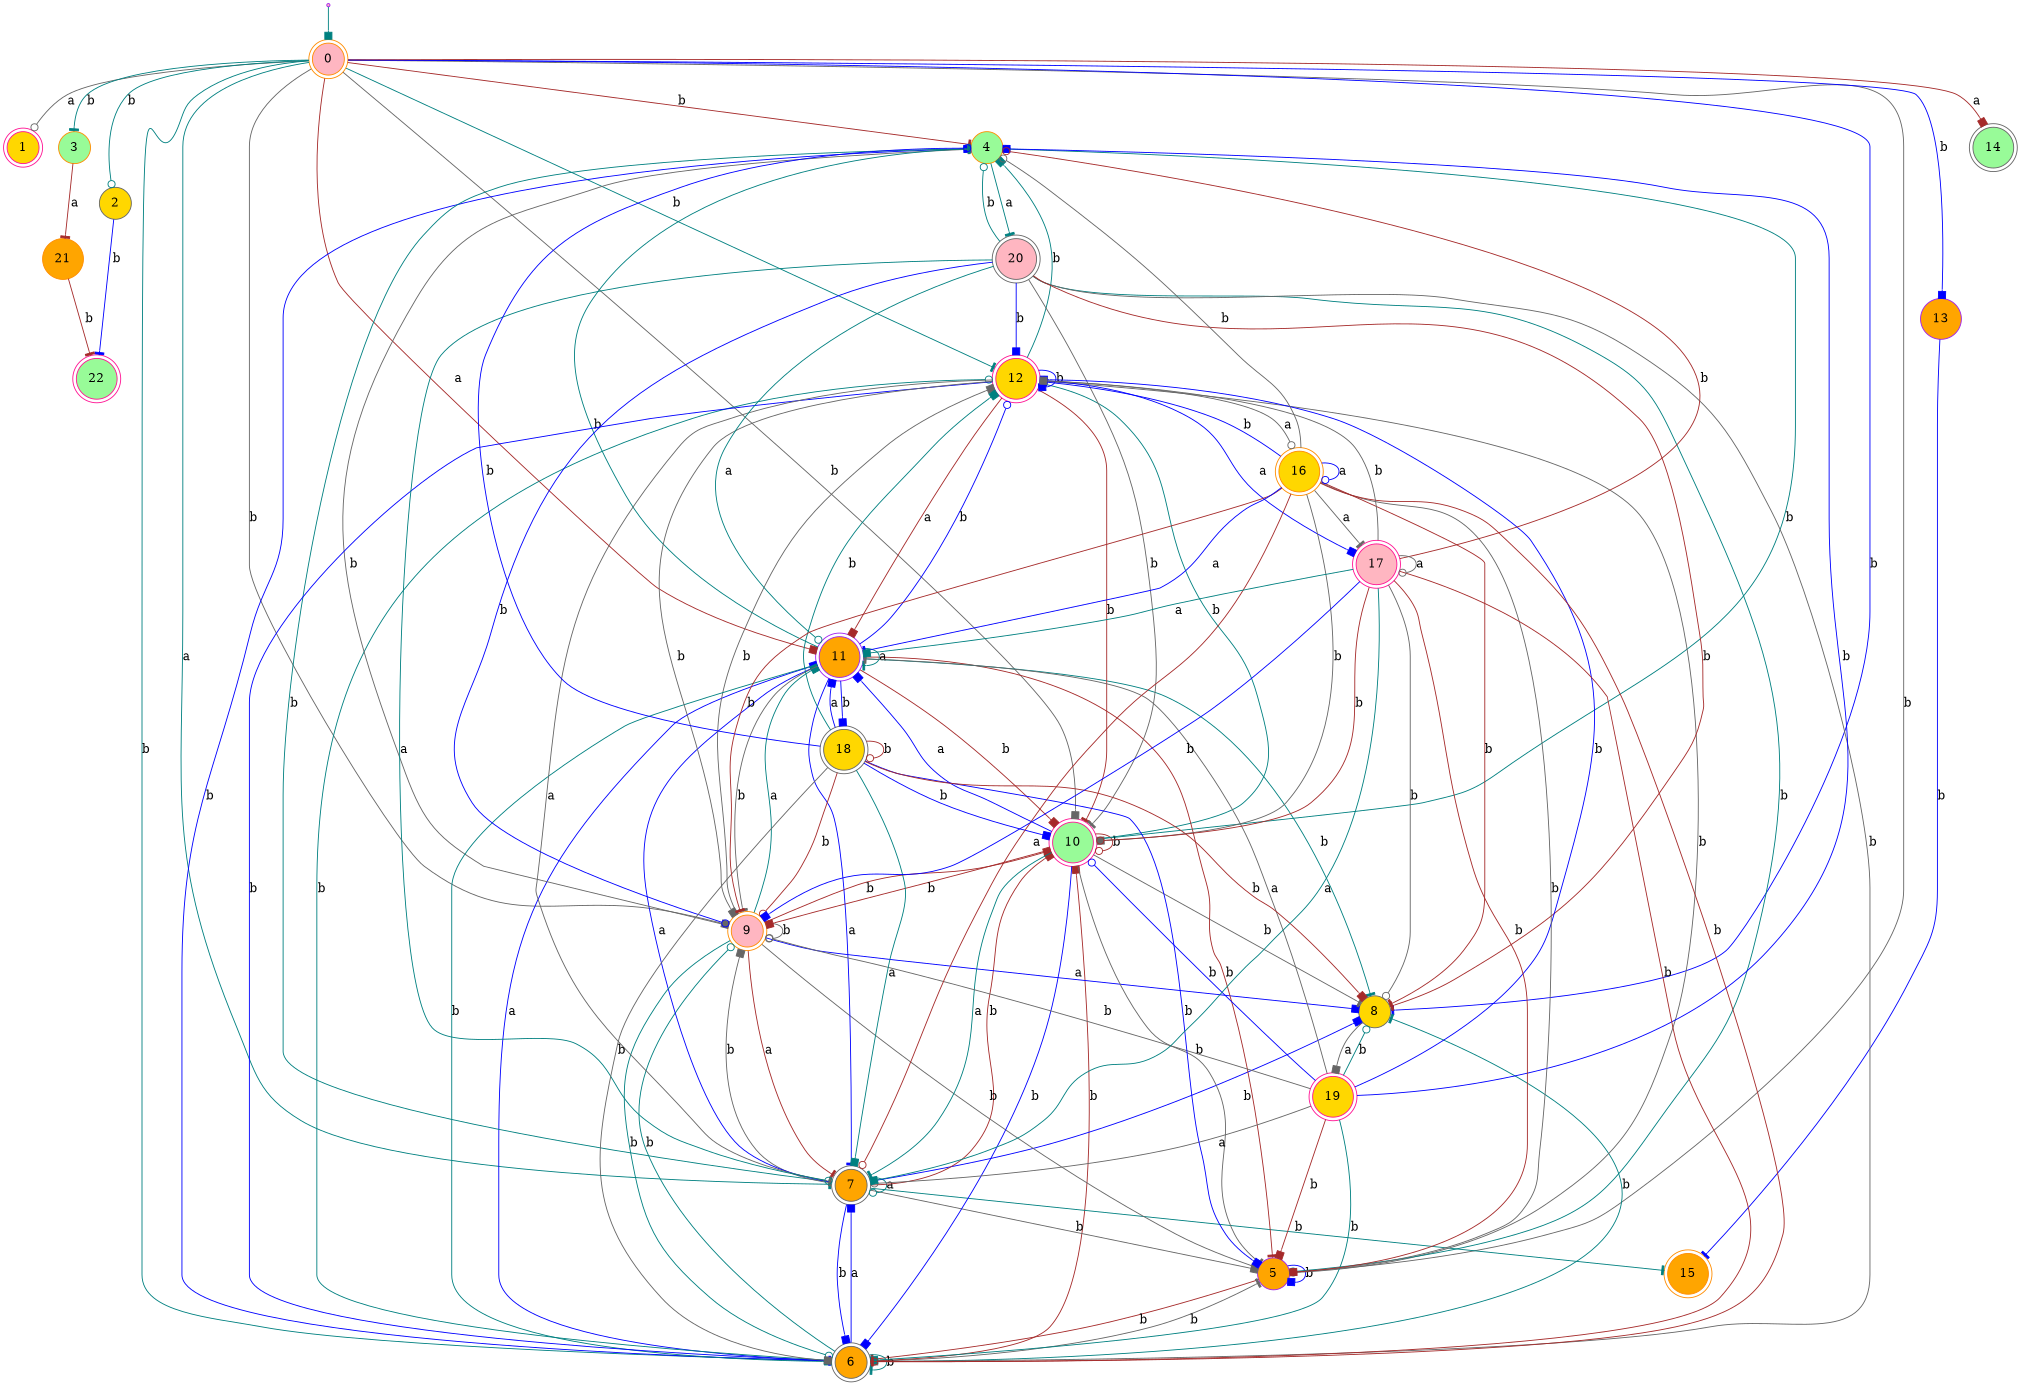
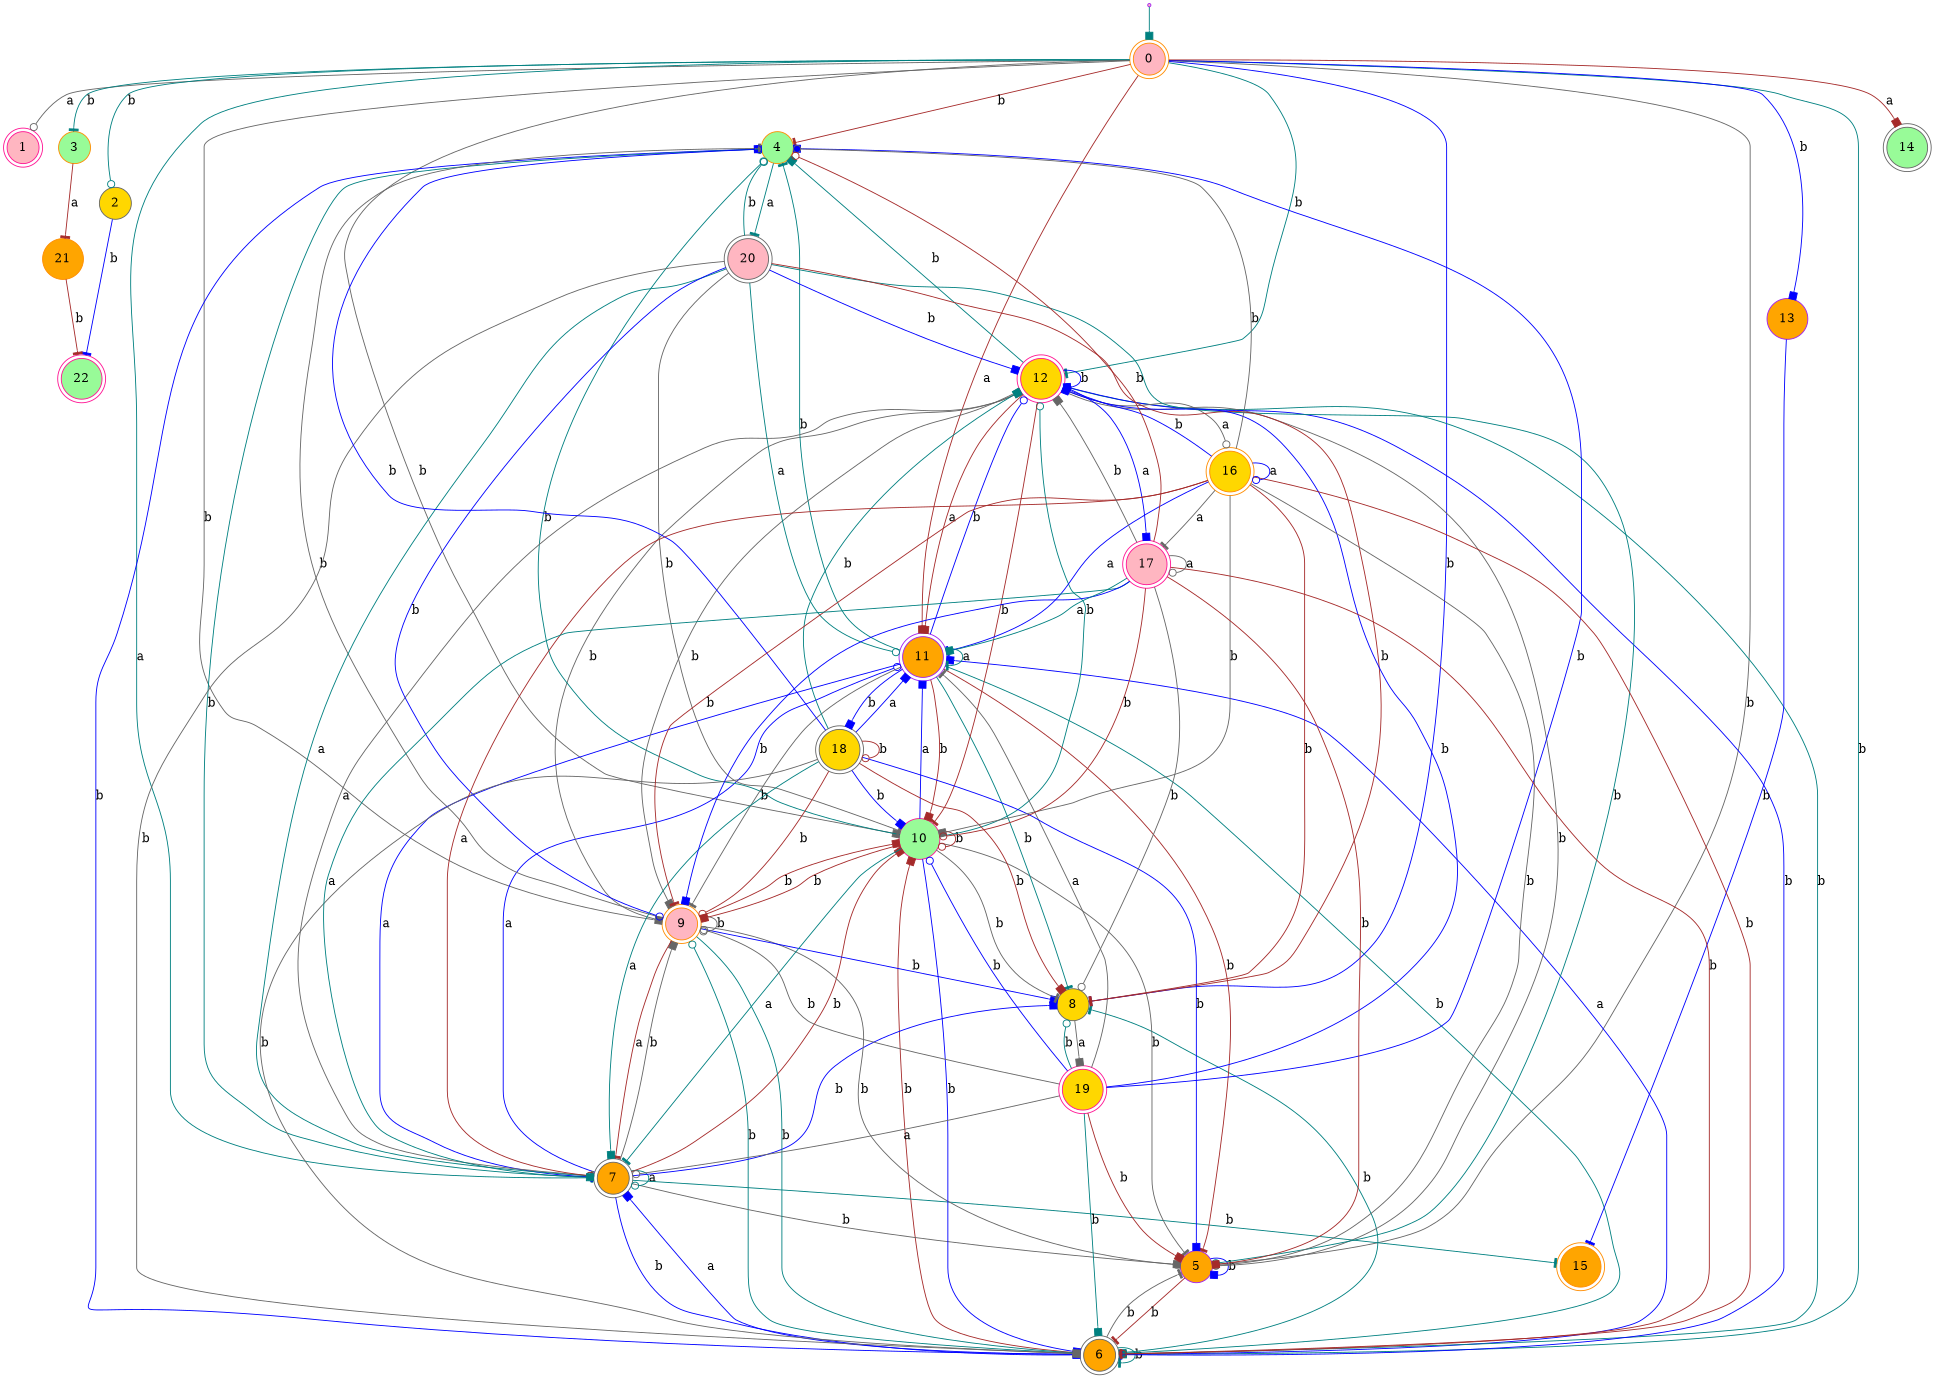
(23, 148) -> (23, 148)
(767, 785) -> none
(1073, 843) -> (919, 839)
(1079, 973) -> (917, 966)
